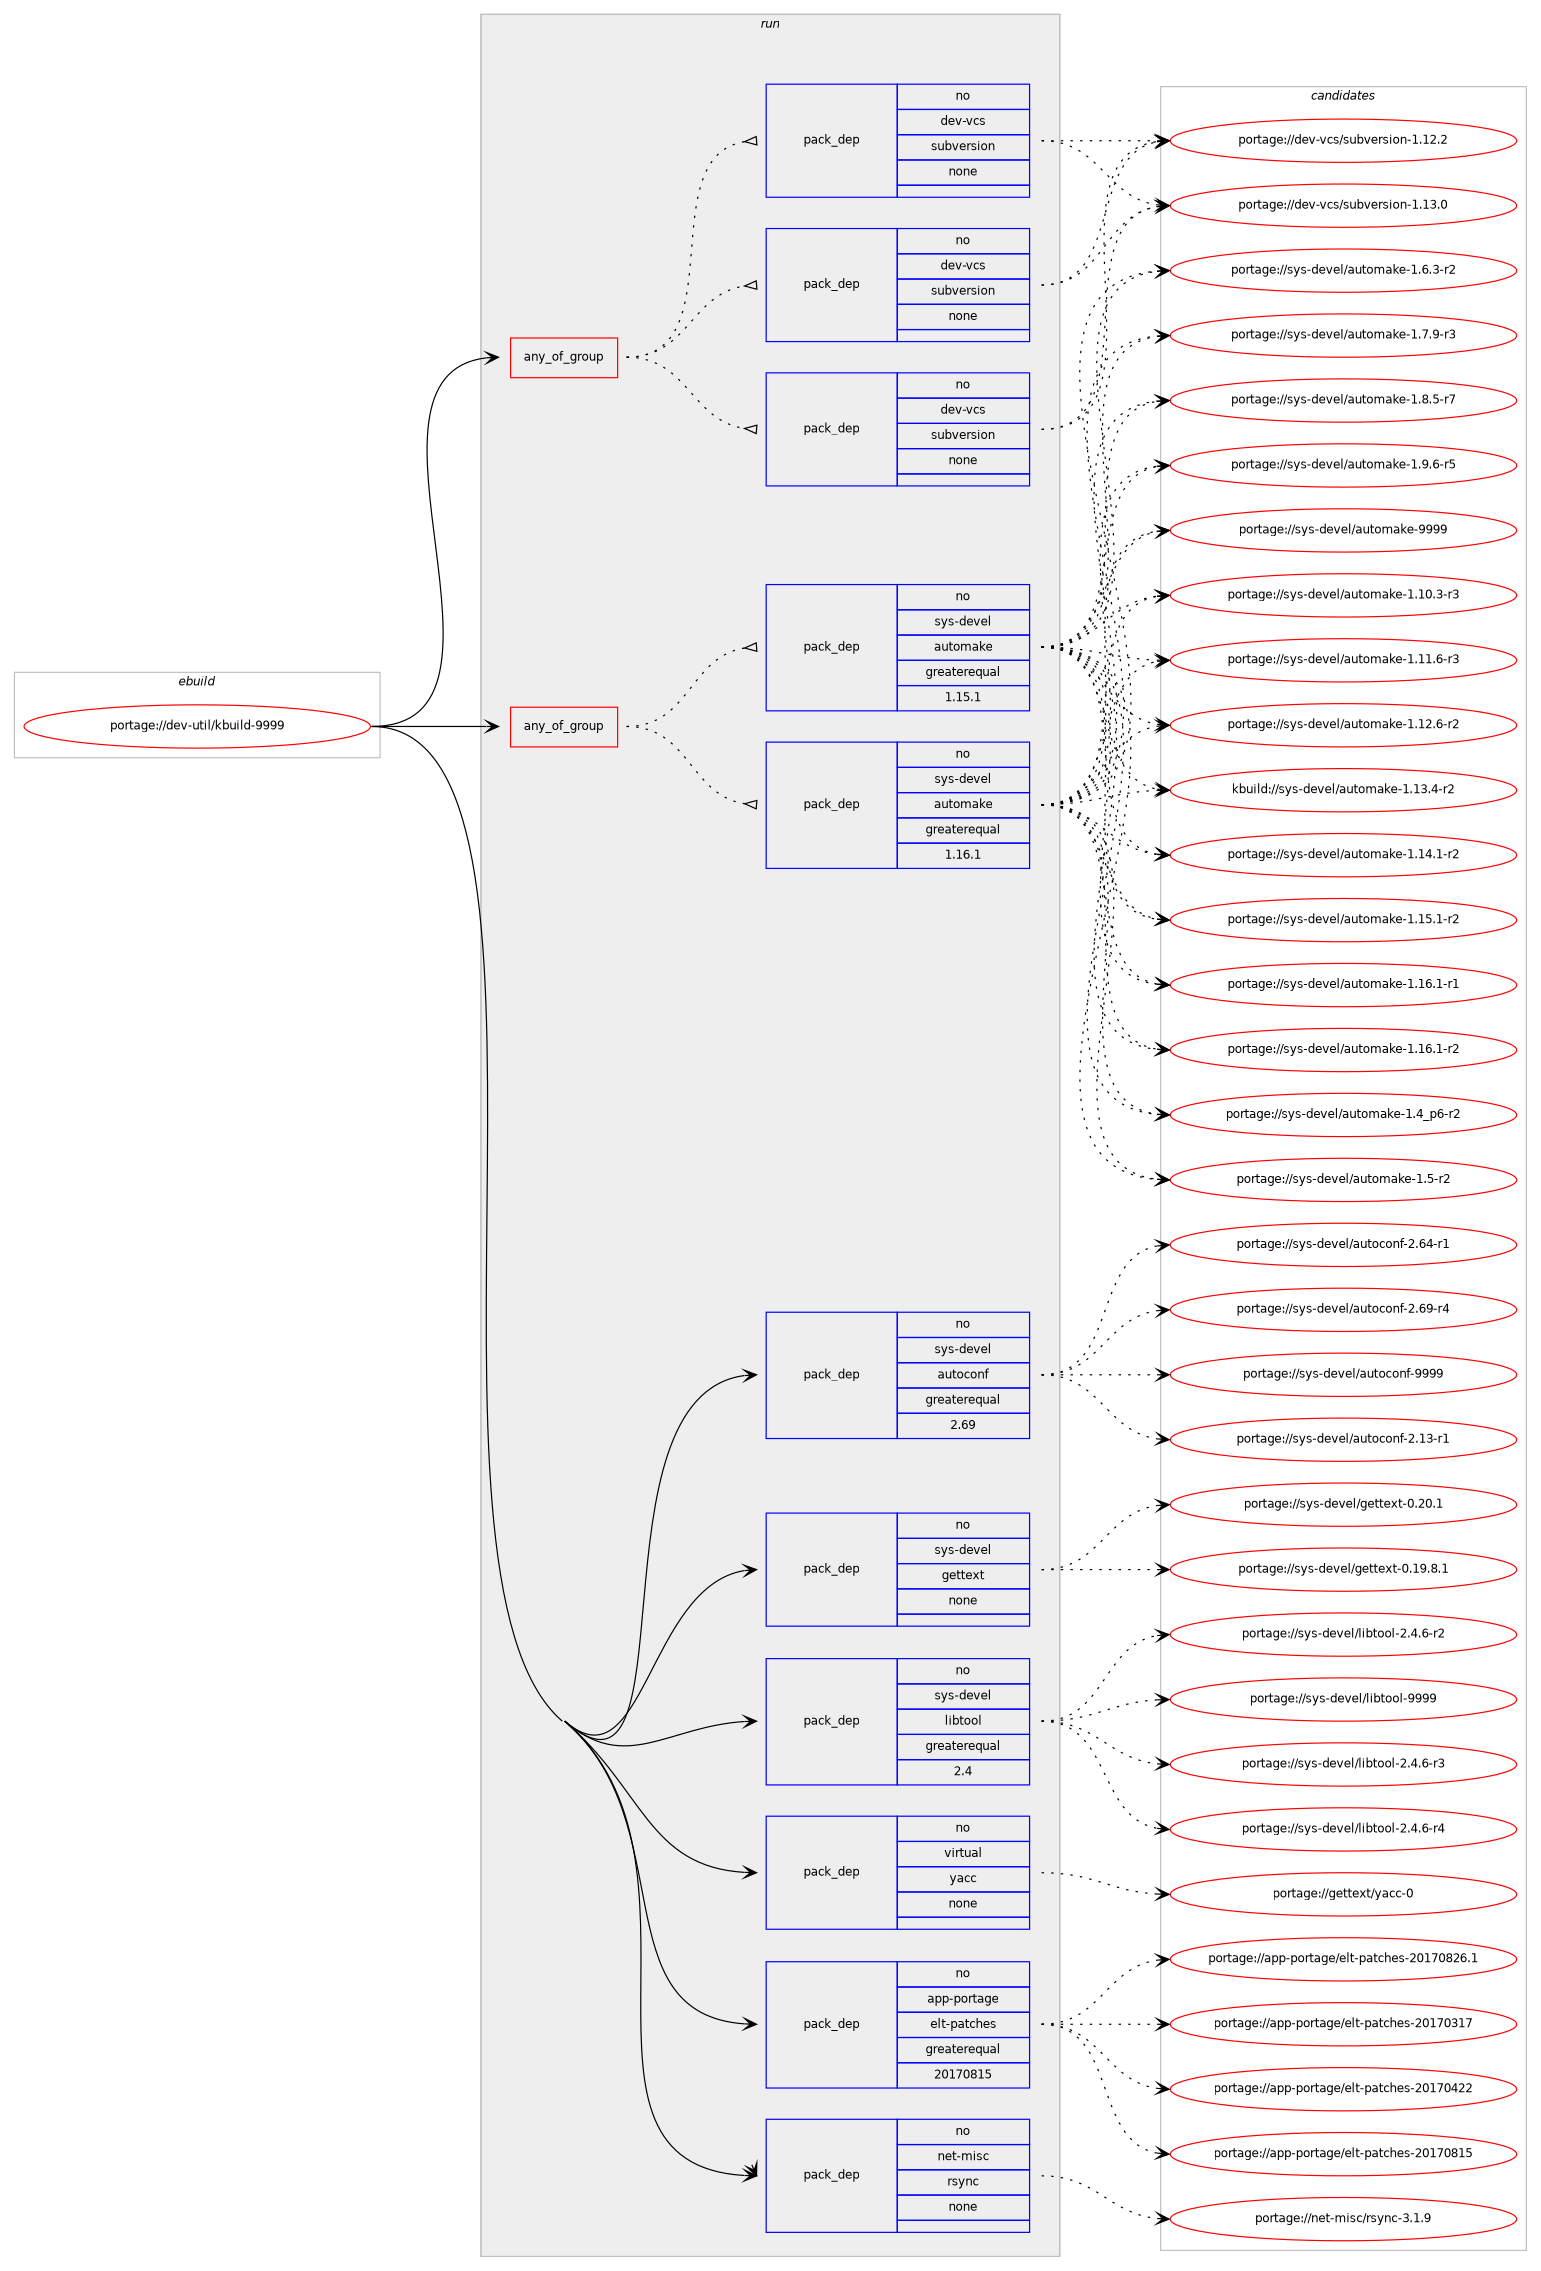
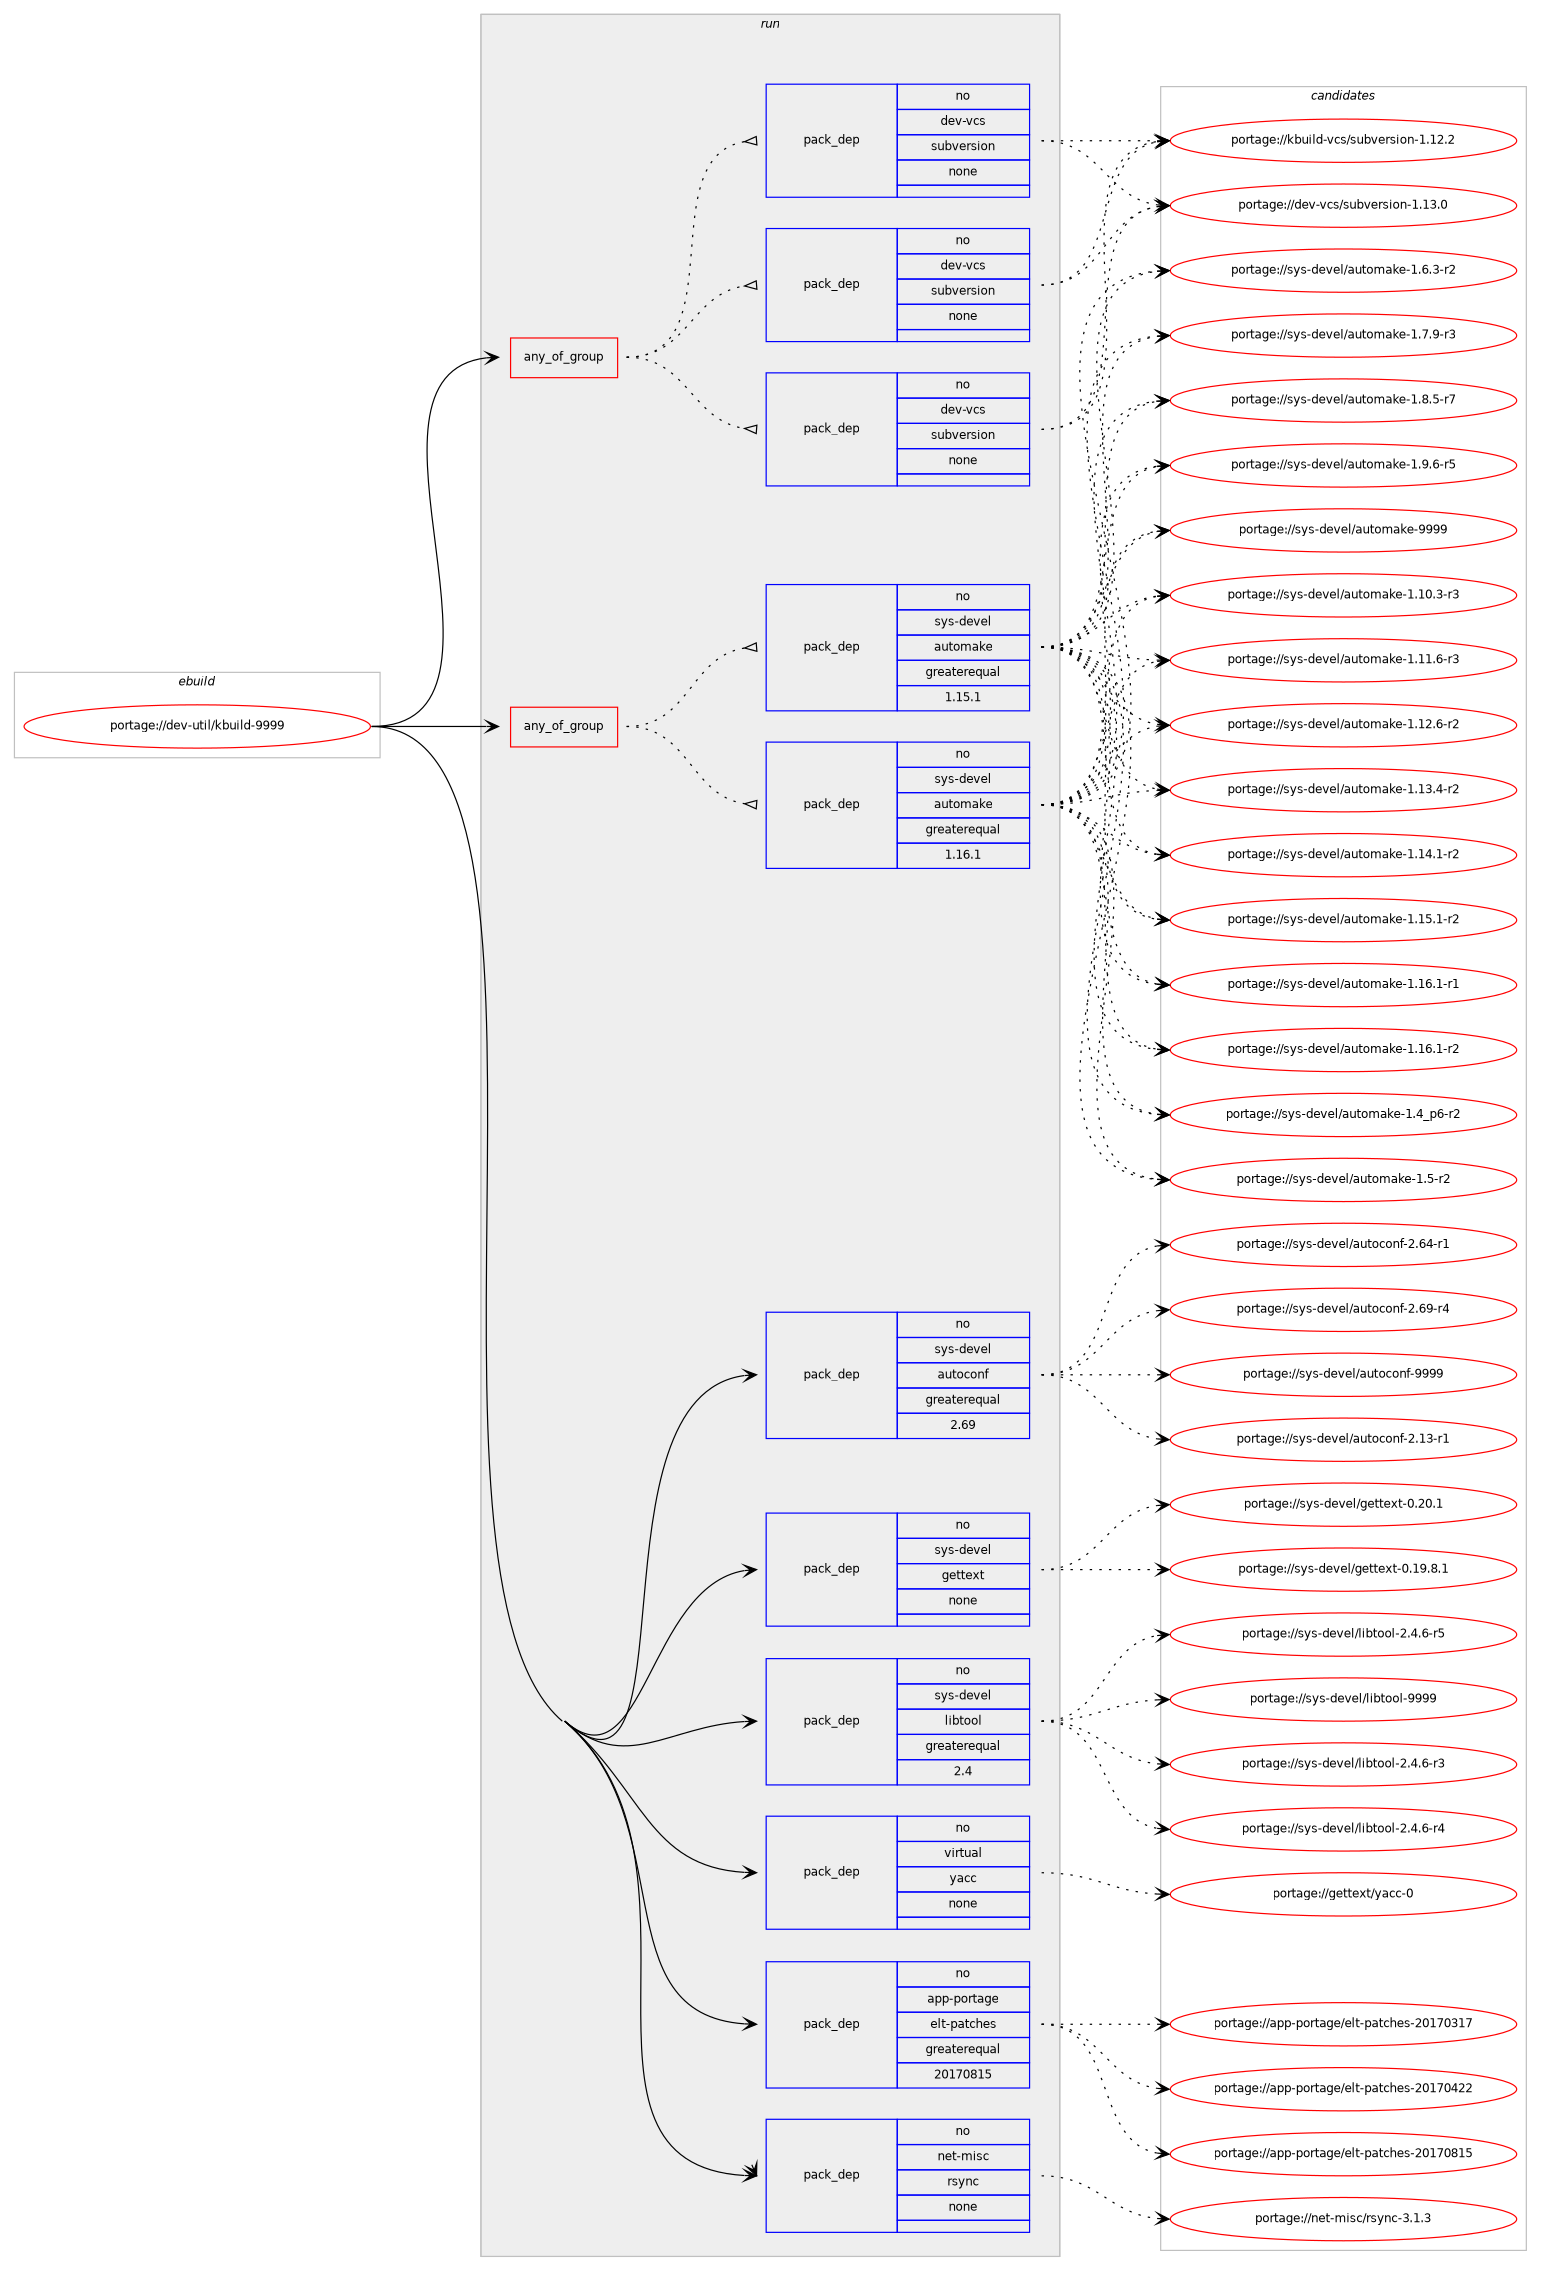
(1344, 141) -> (1344, 141)
(1344, 790) -> (1344, 790)
(1344, 1635) -> (1344, 1635)
(1344, 1959) -> none
(1344, 2219) -> (1344, 2219)
